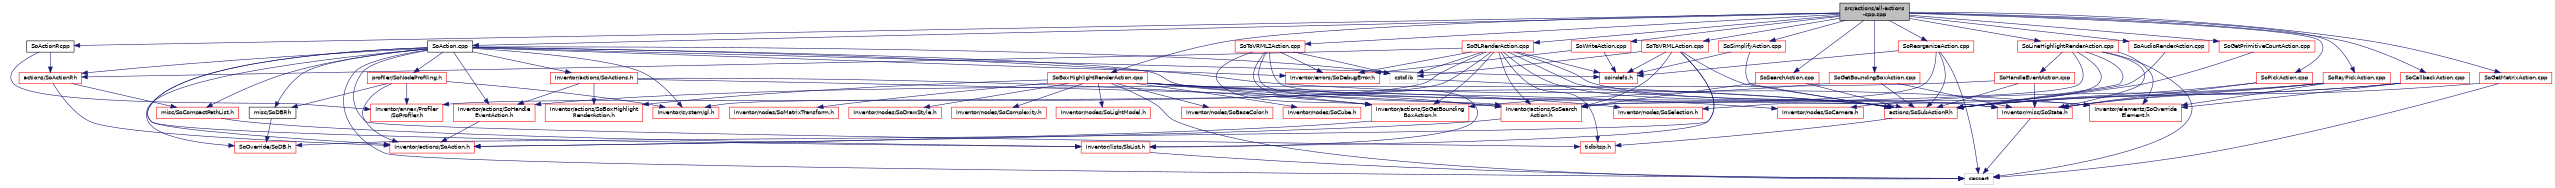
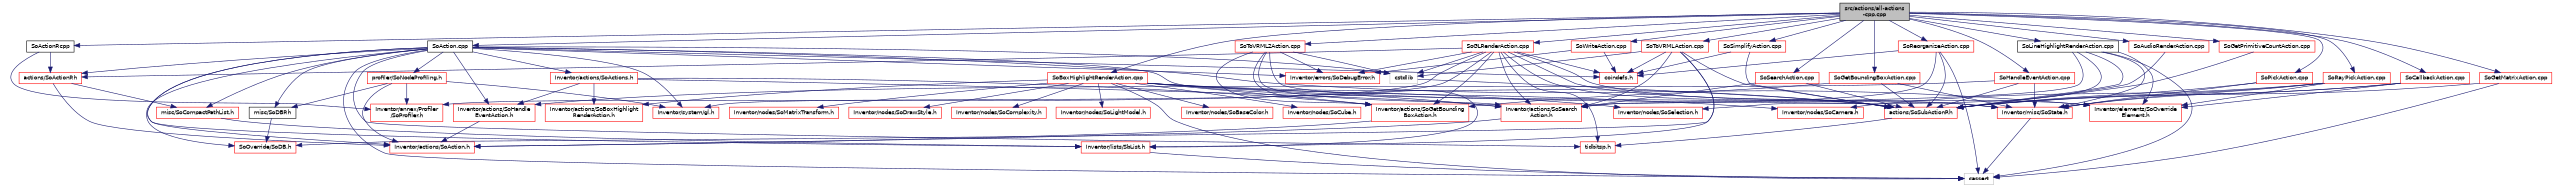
(2068, 47) -> (2068, 47)
(2054, 60) -> (1970, 37)
